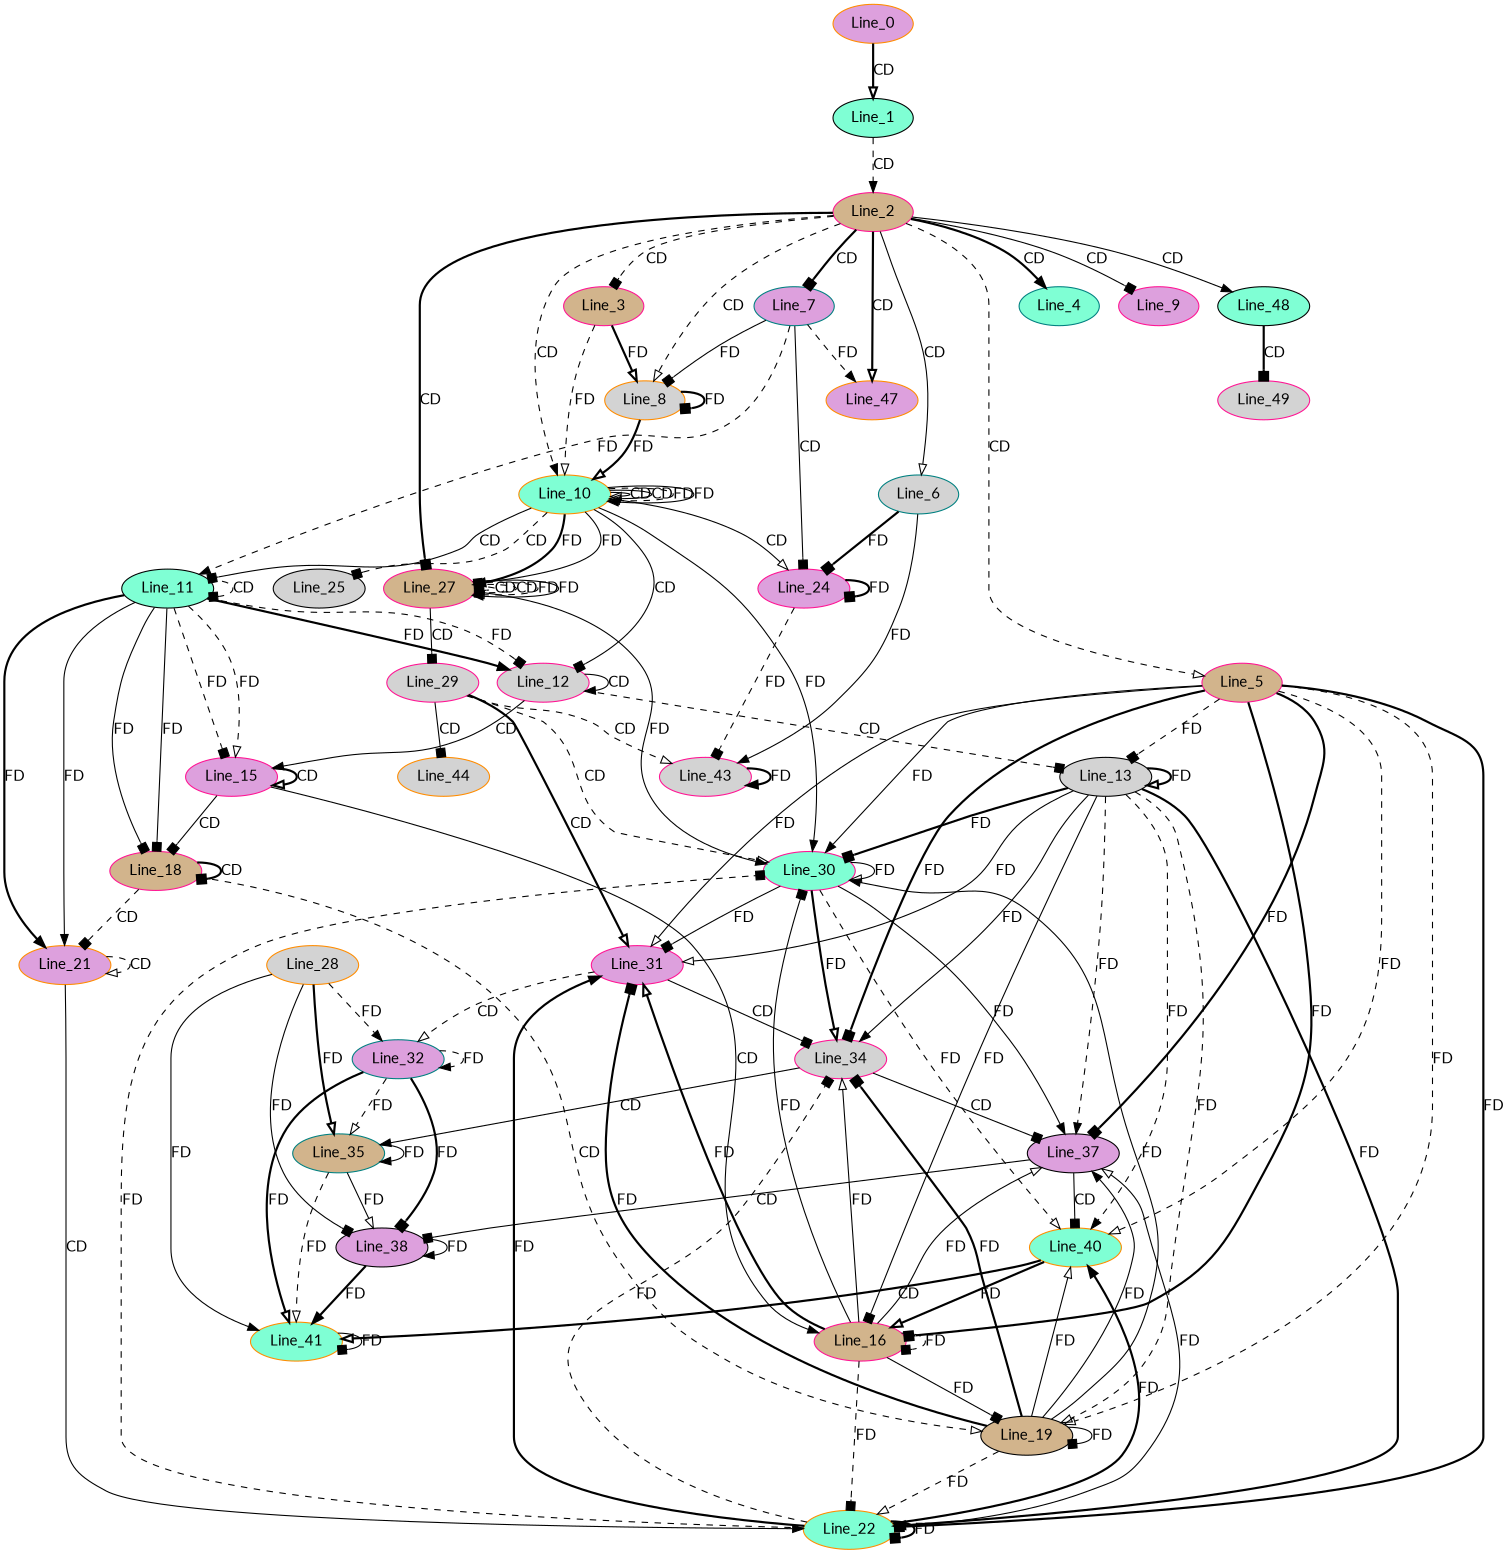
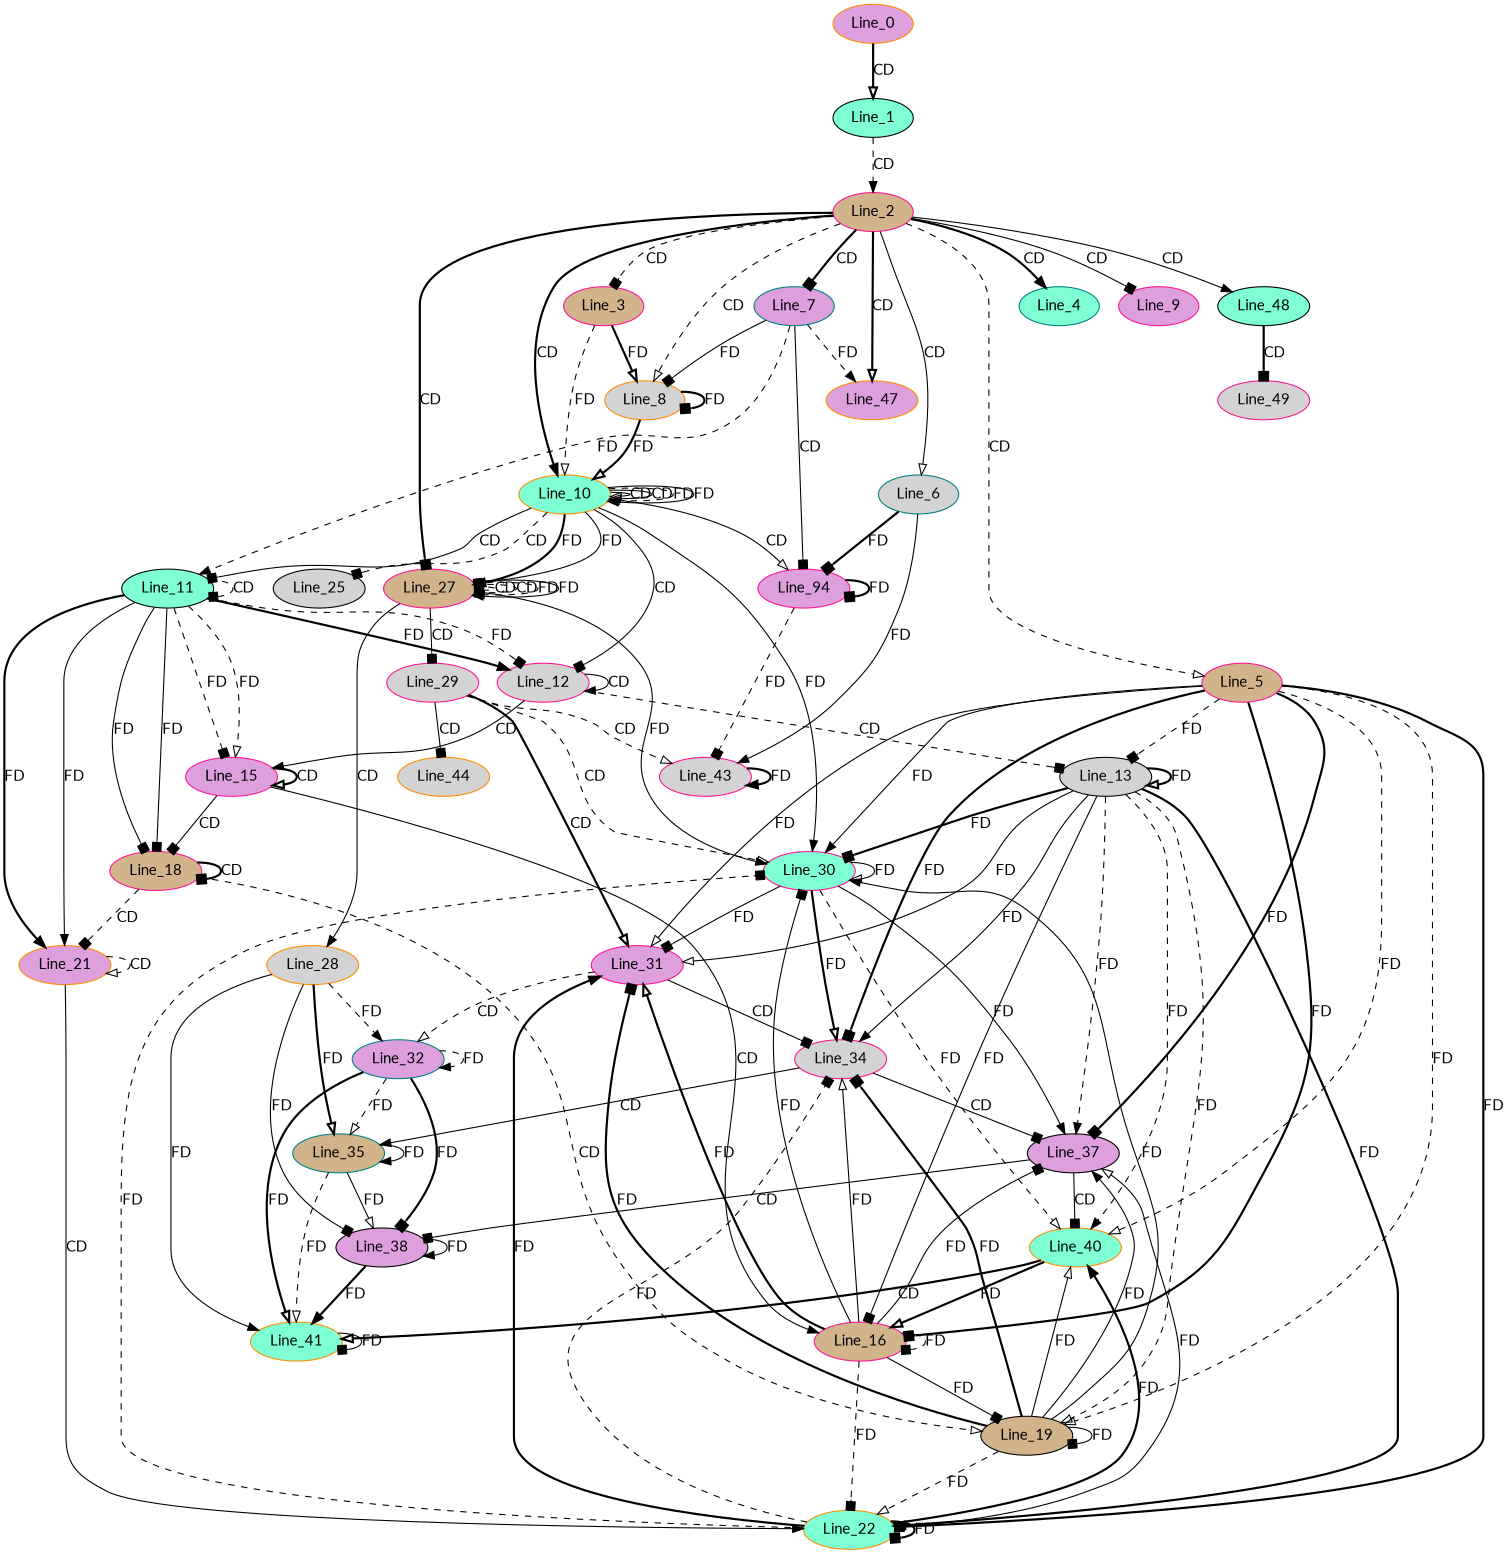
(599, 256) -> (599, 256)
(804, 589) -> (804, 589)
none -> (357, 765)
(941, 1233) -> (941, 1233)
